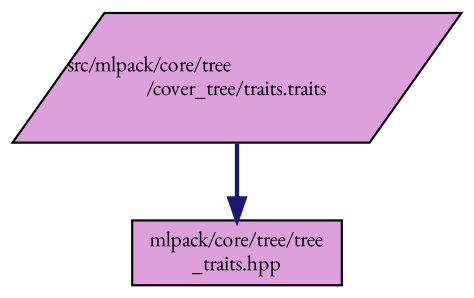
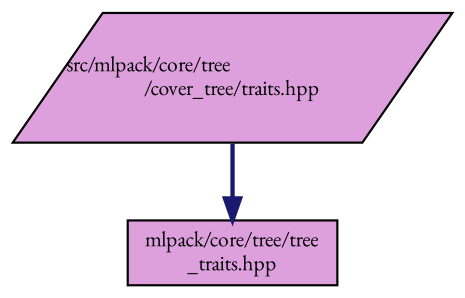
(237, 78) -> (233, 78)
